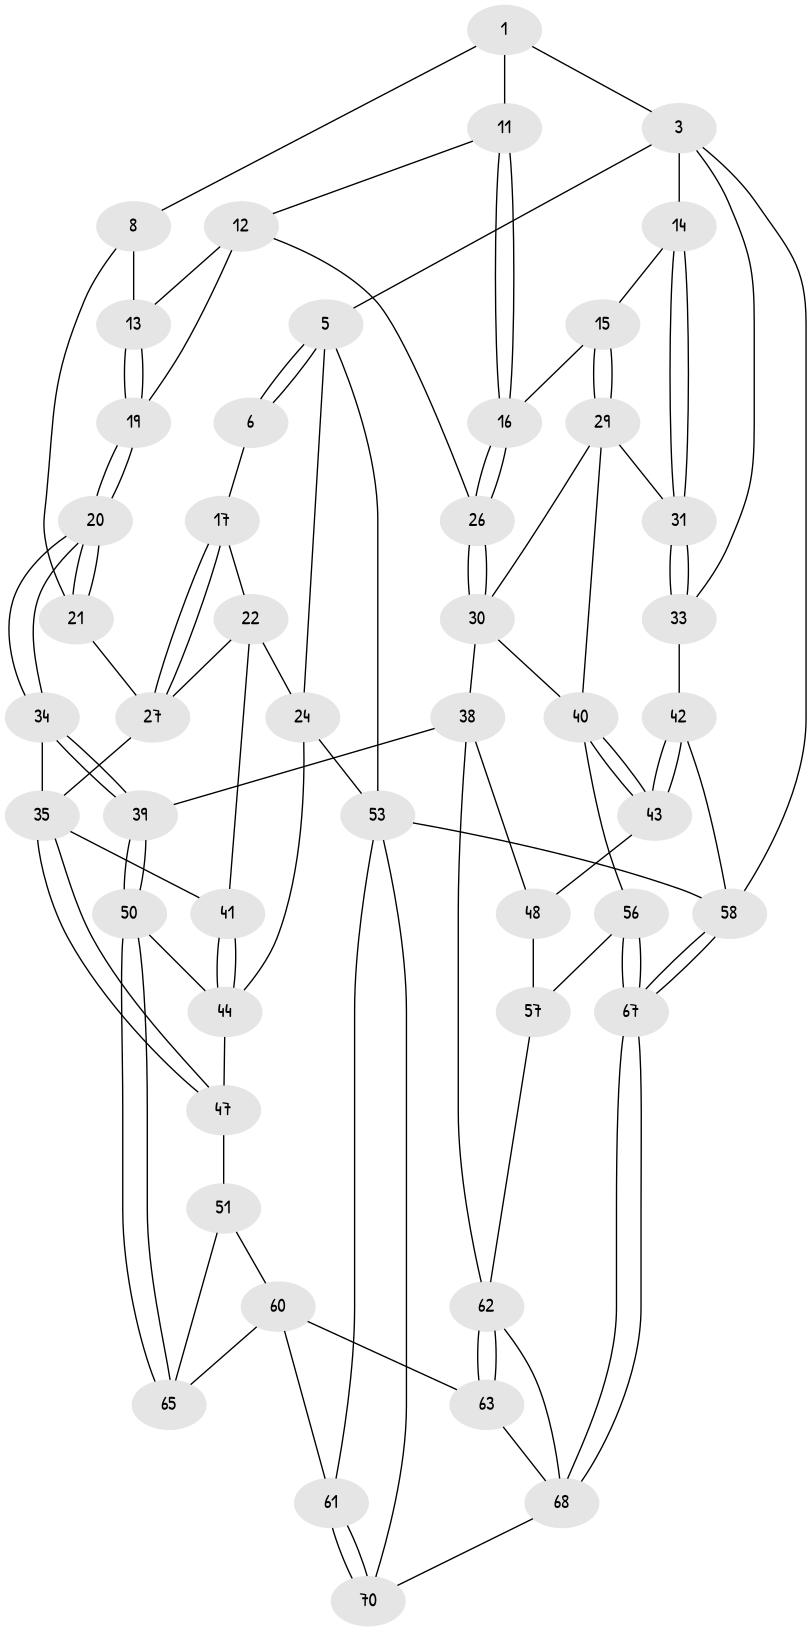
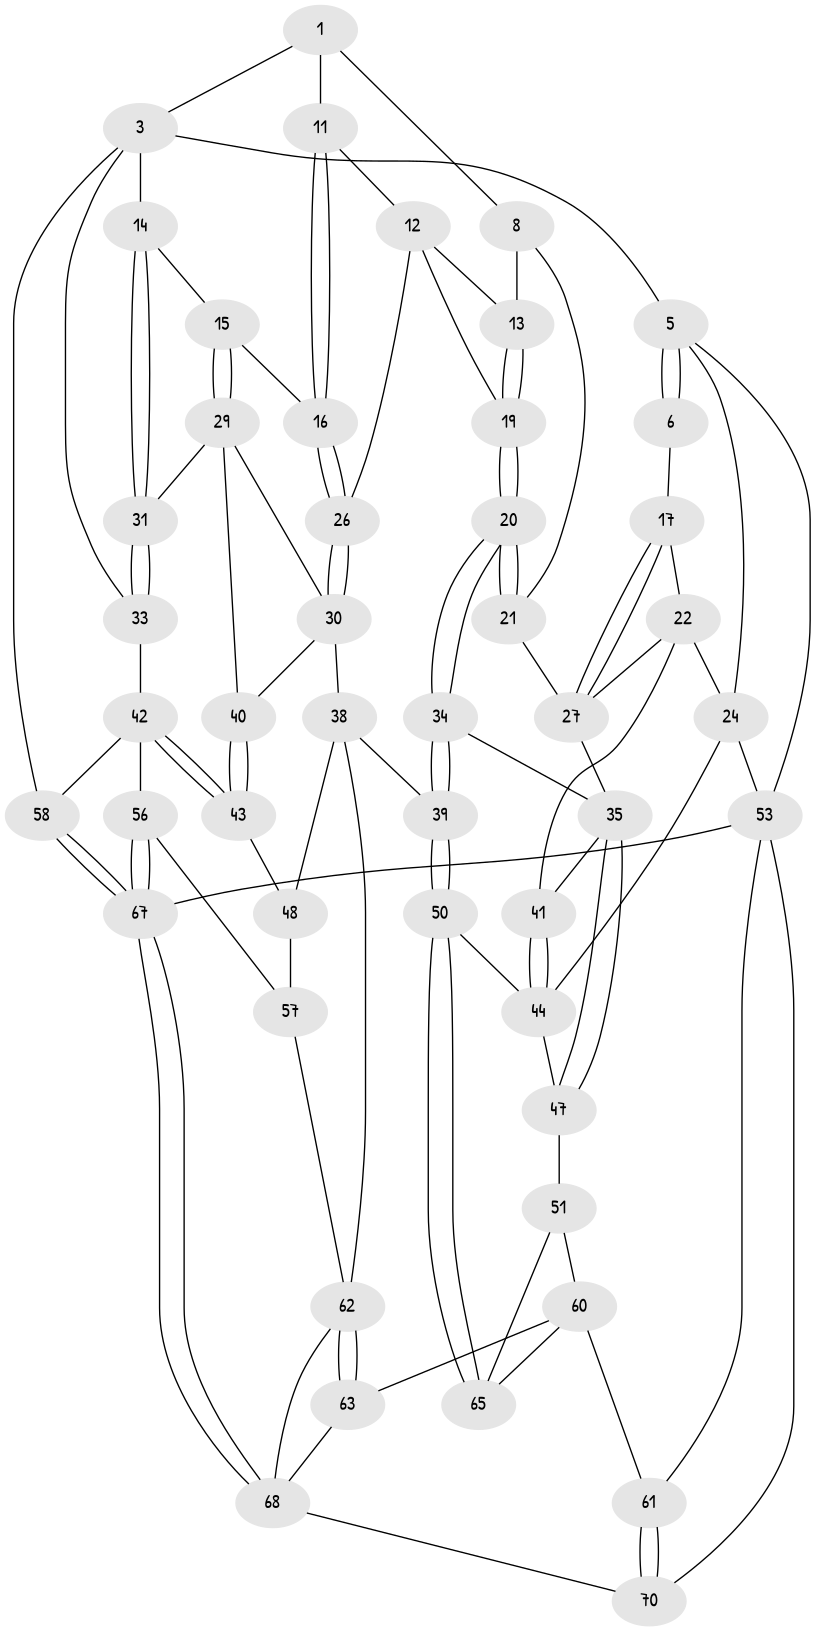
(600, 817) -> (140, 767)
(559, 854) -> (467, 864)
